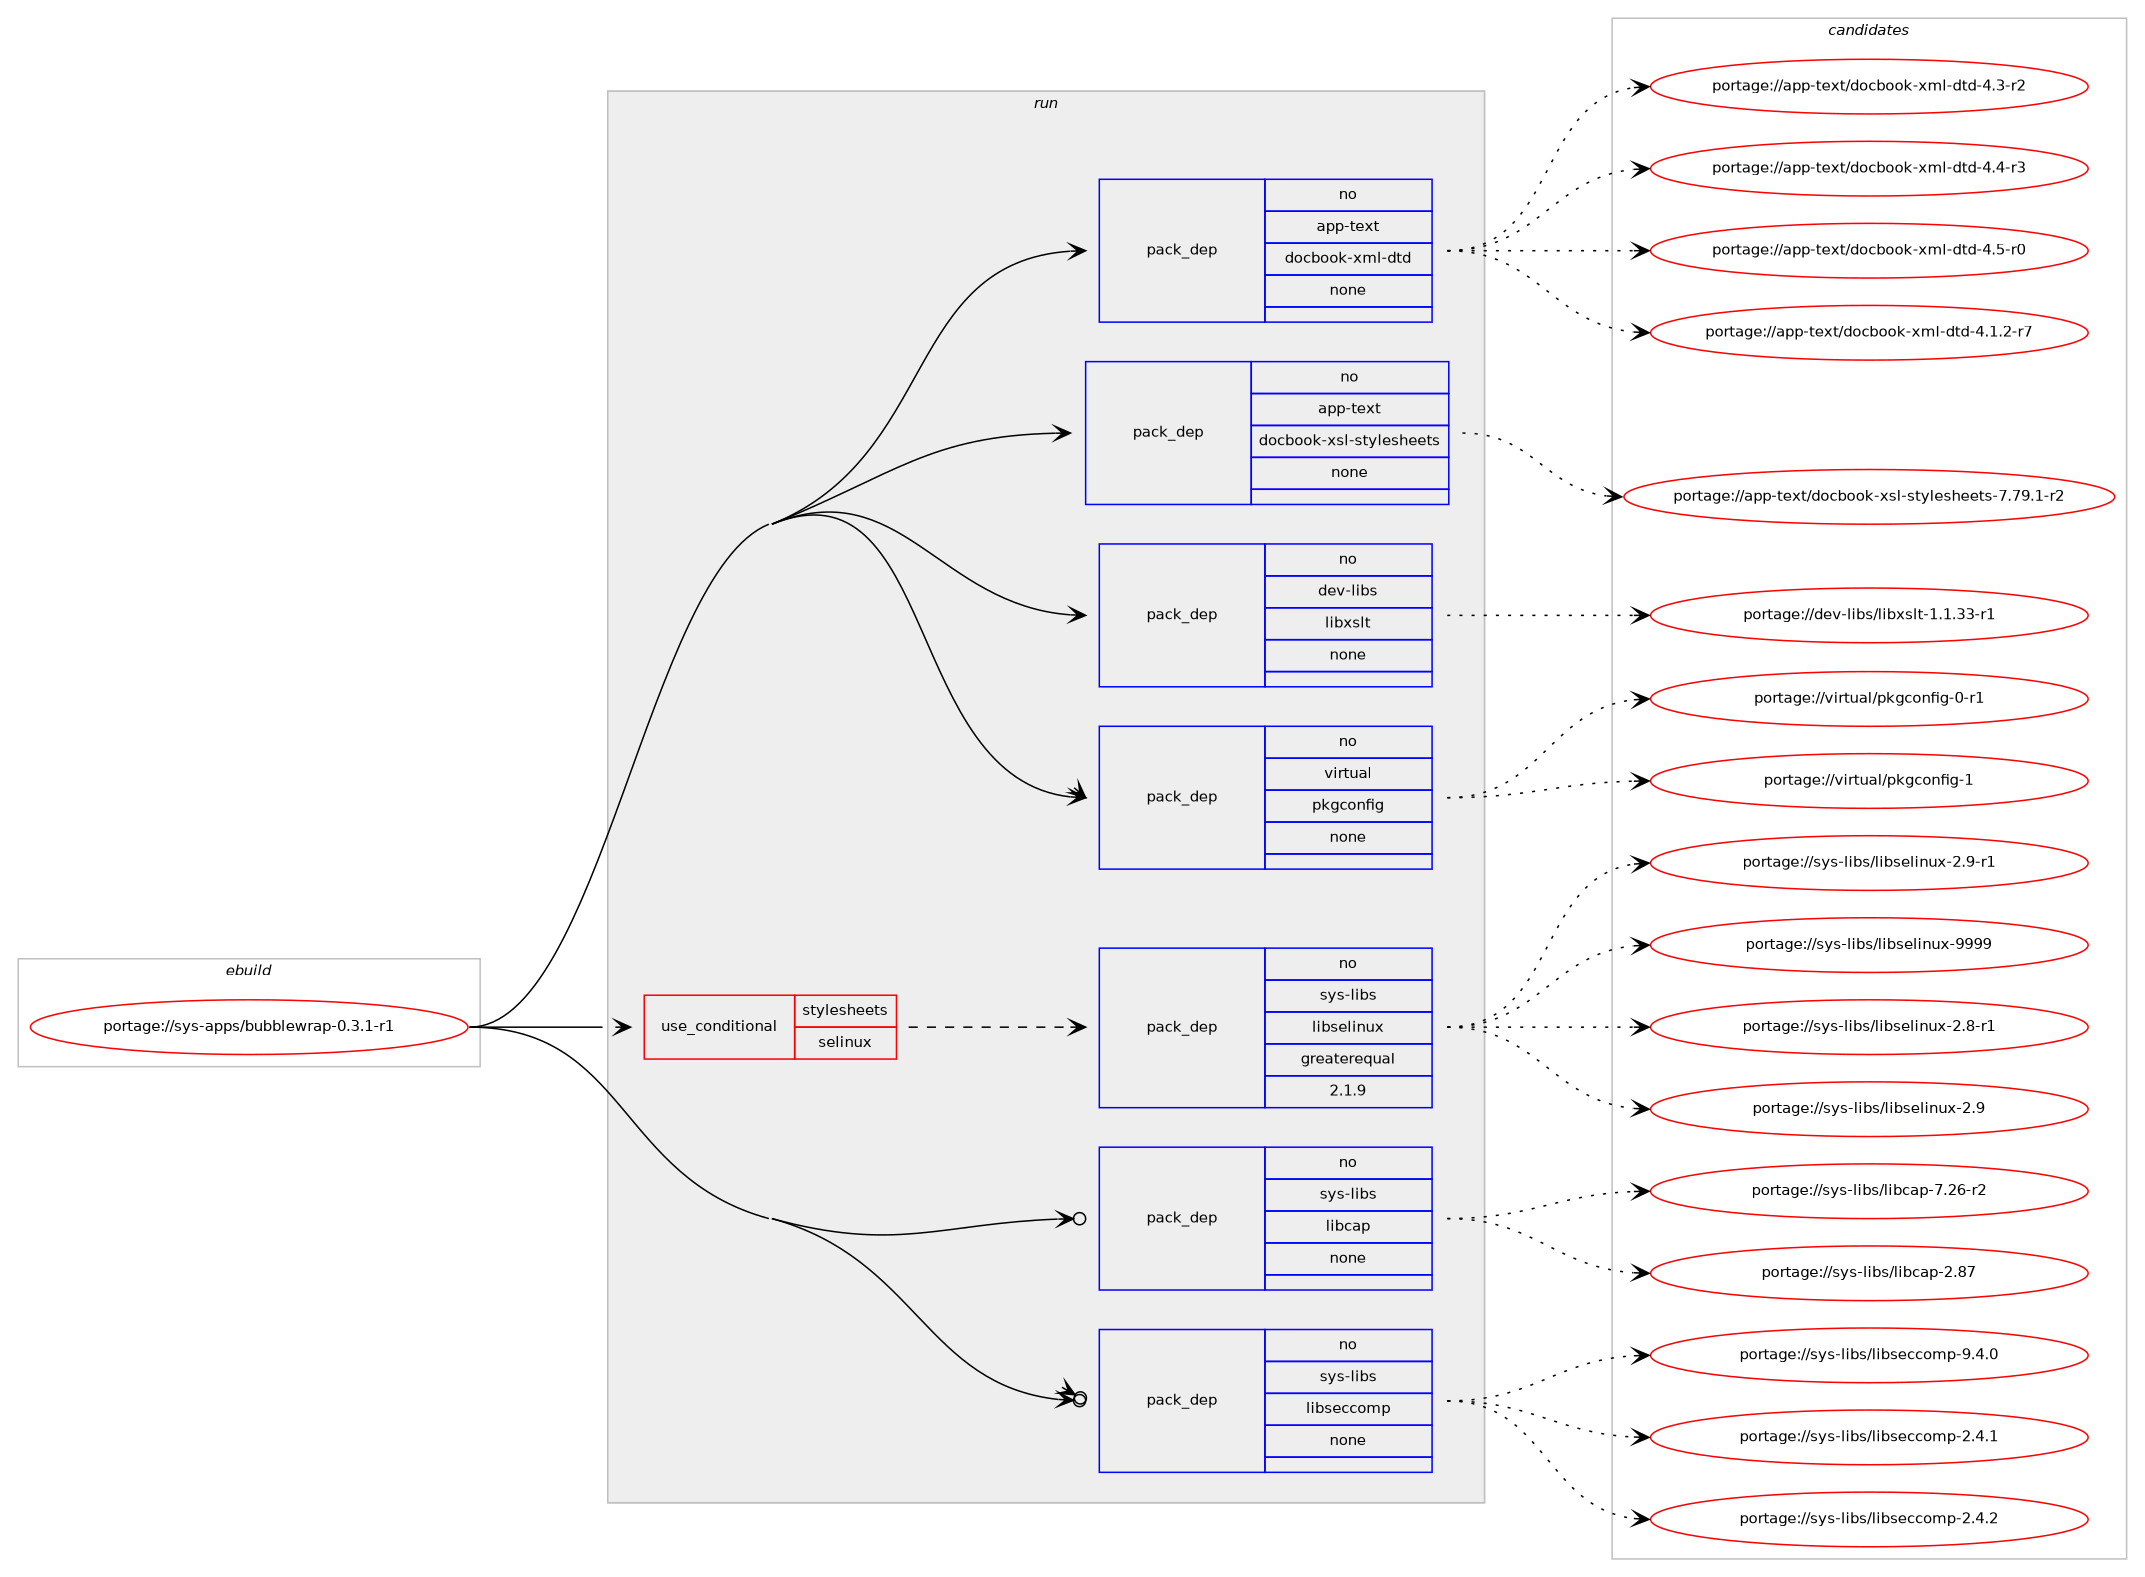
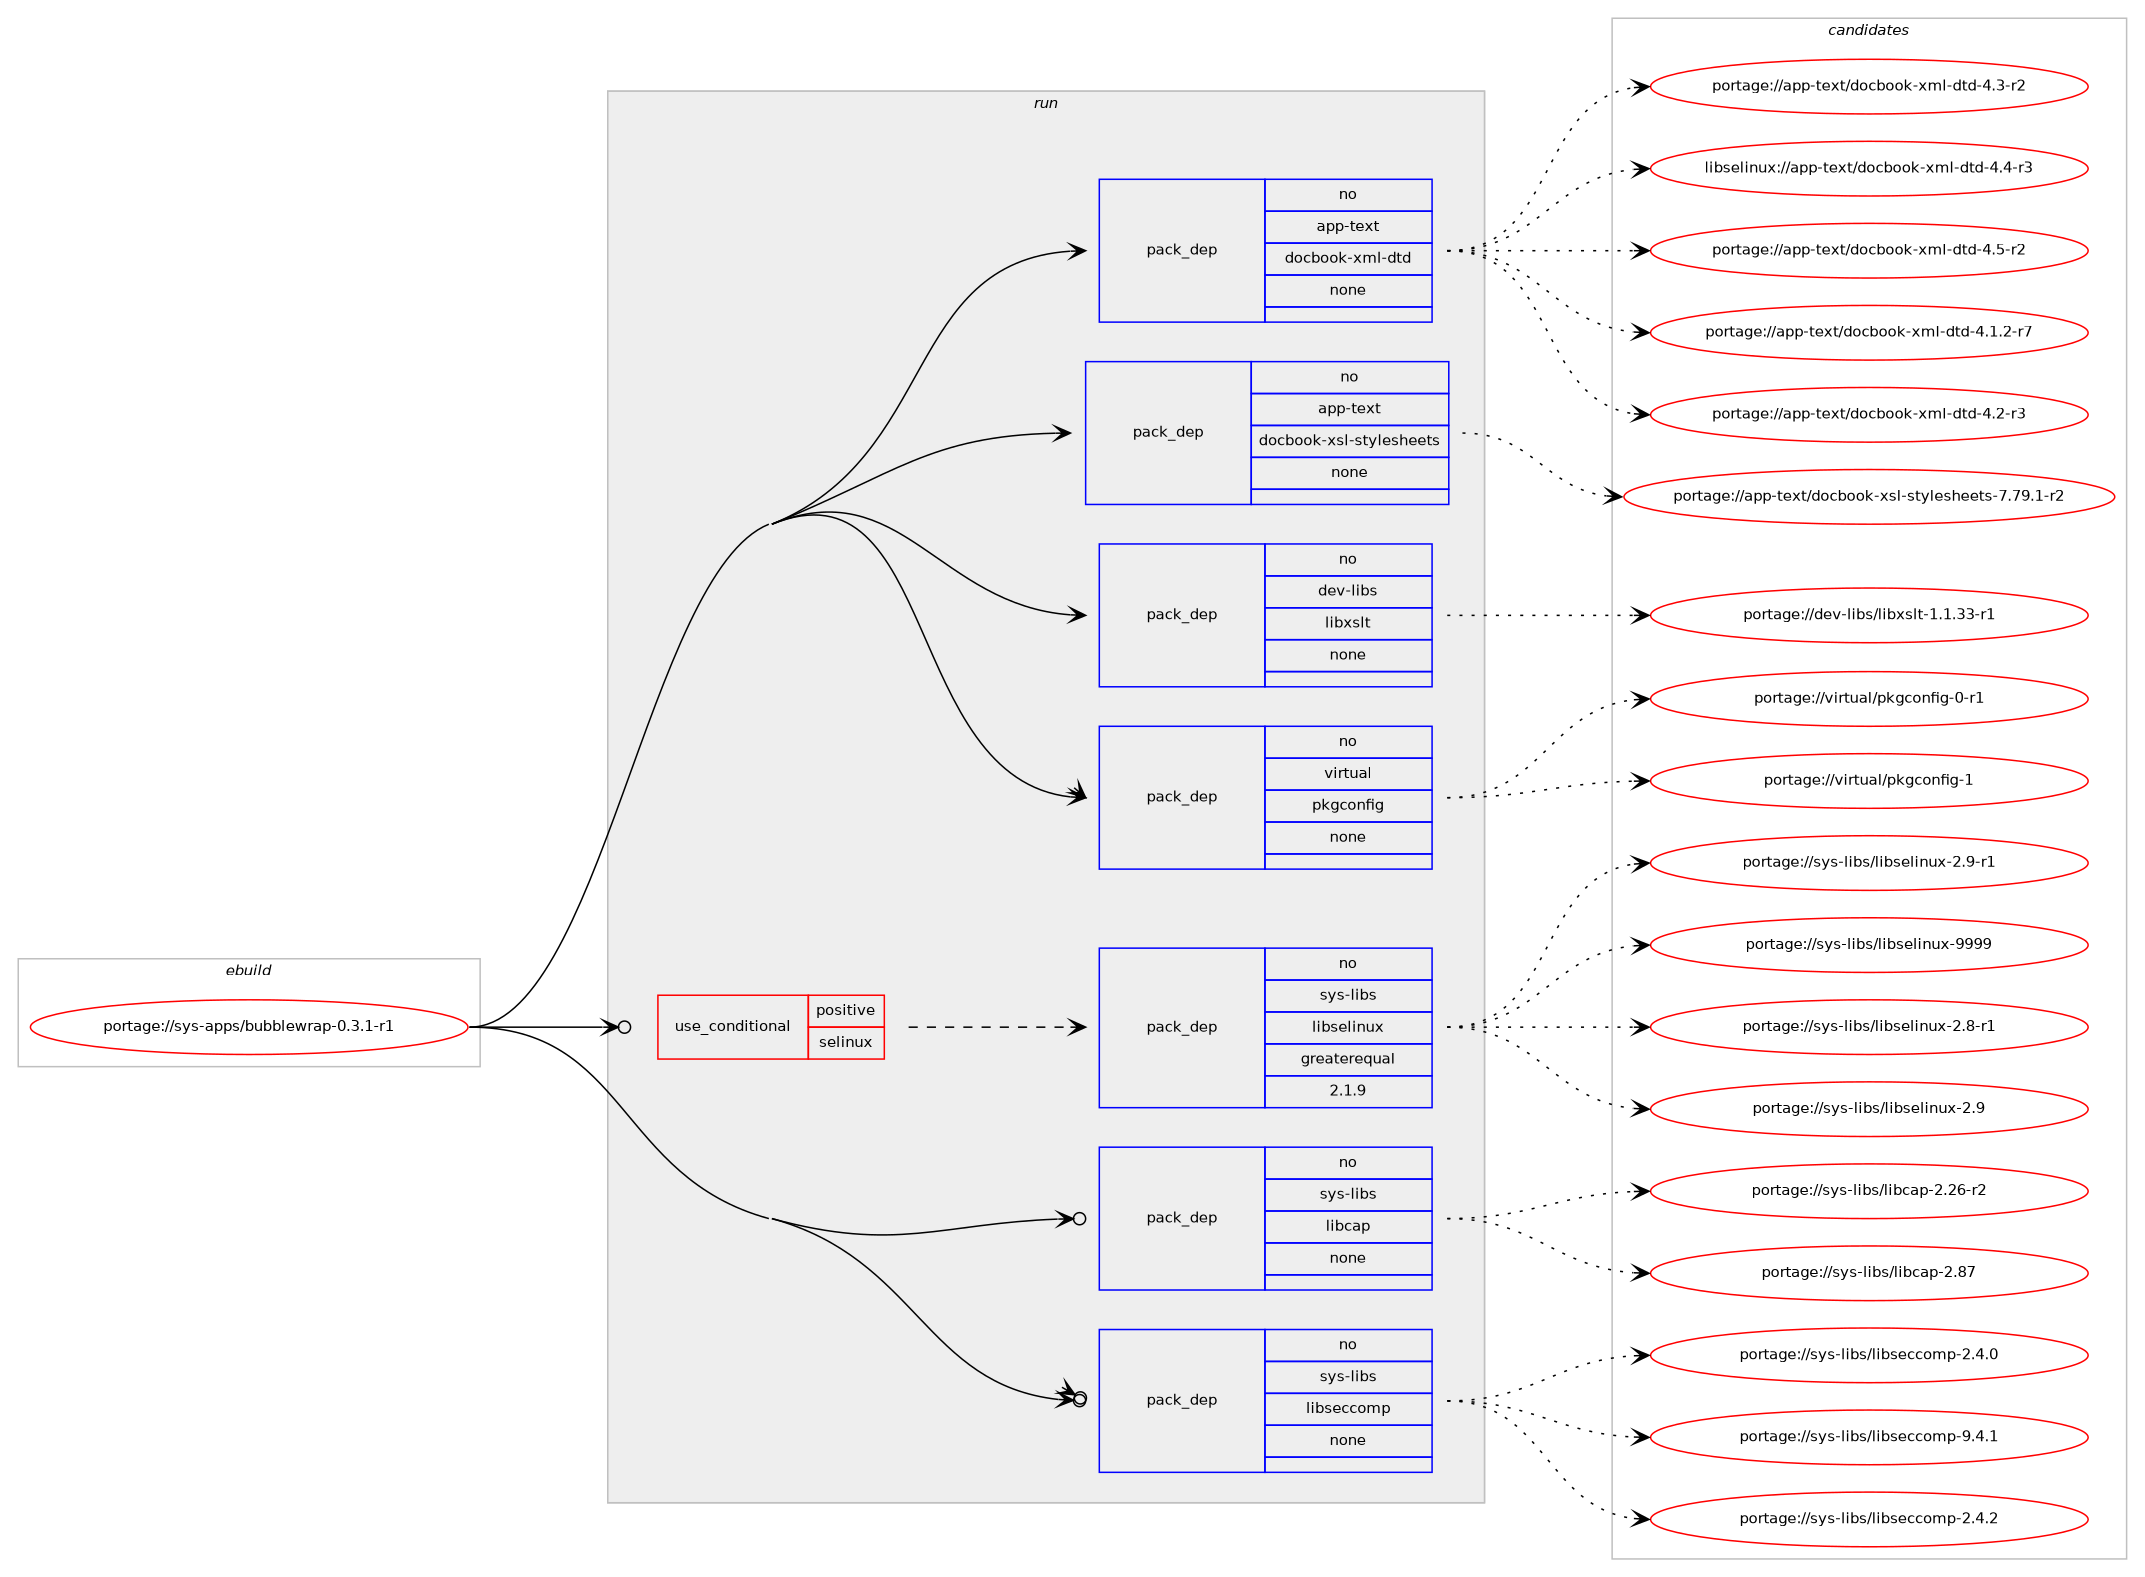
(1869, 169) -> (1869, 169)
(1869, 251) -> (1869, 251)
none -> (1869, 415)
(846, 1010) -> (846, 1010)
(536, 1027) -> (536, 1027)
(1869, 1191) -> (1869, 1191)
(1869, 1355) -> (1869, 1355)
(1869, 1437) -> (1869, 1437)
